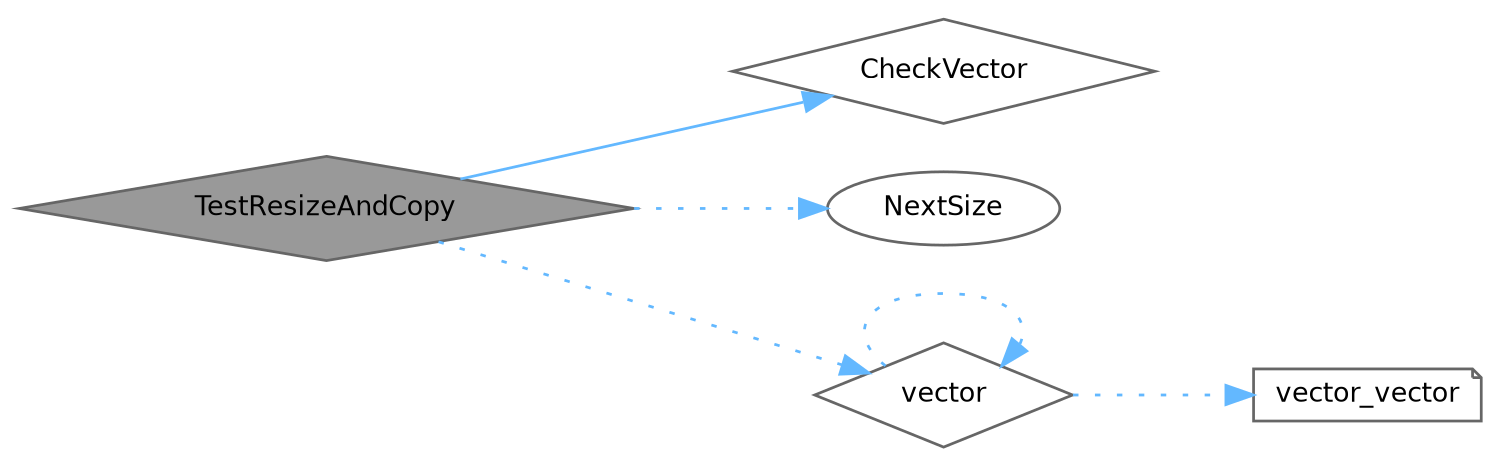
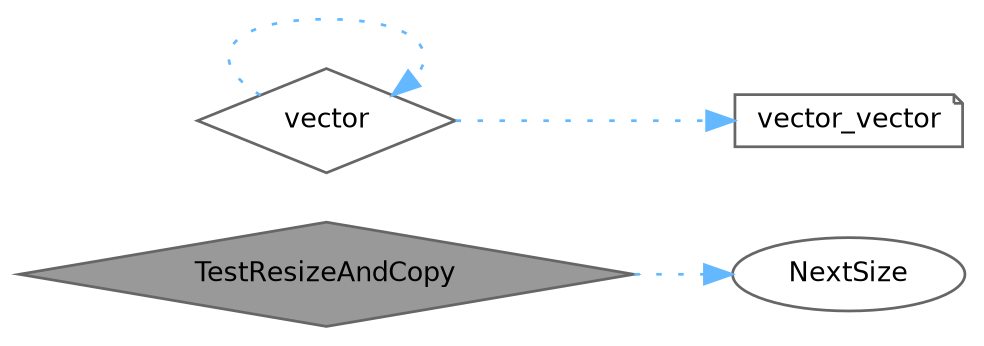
(944, 71) -> none
(640, 303) -> none
